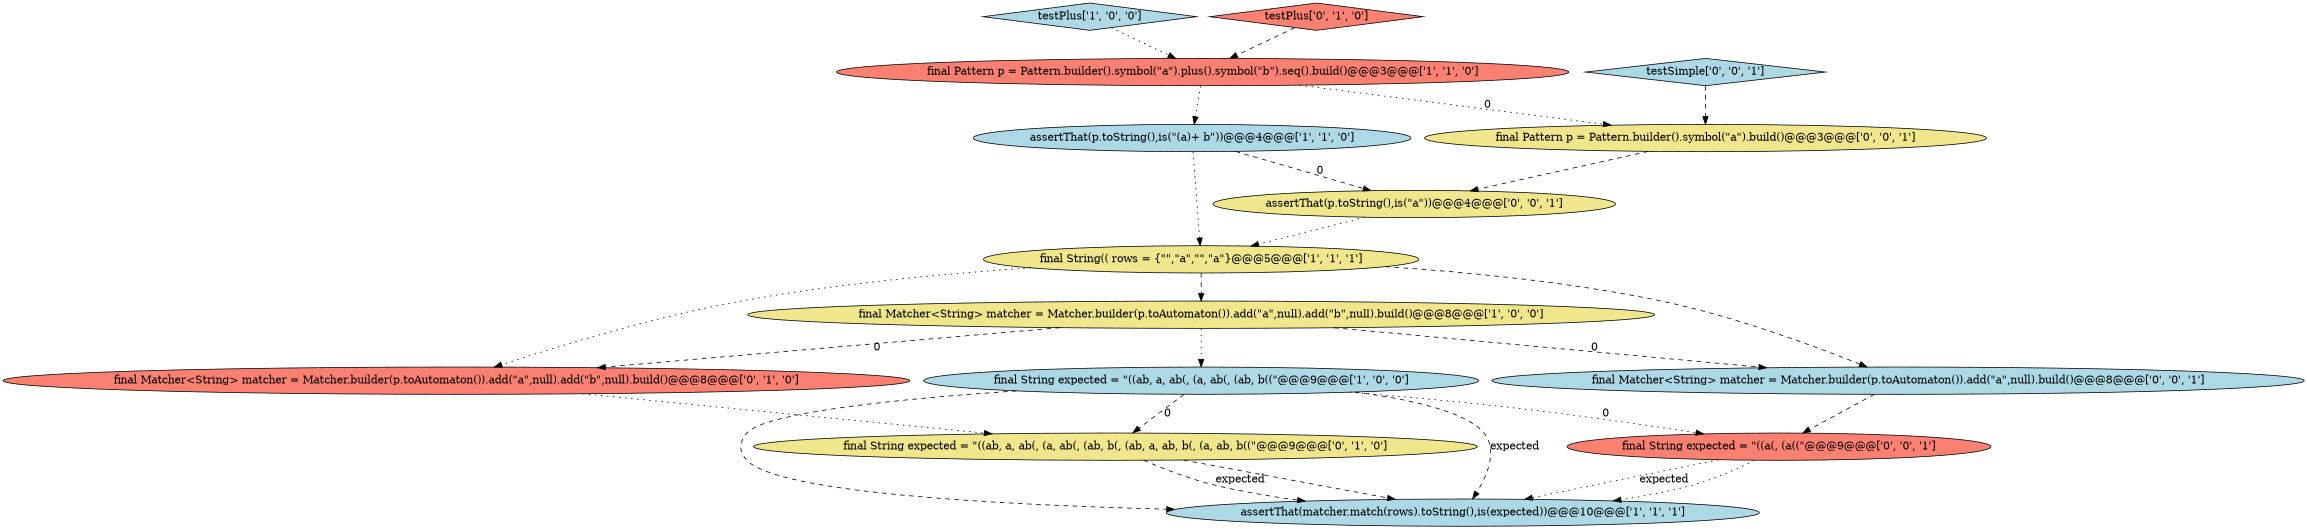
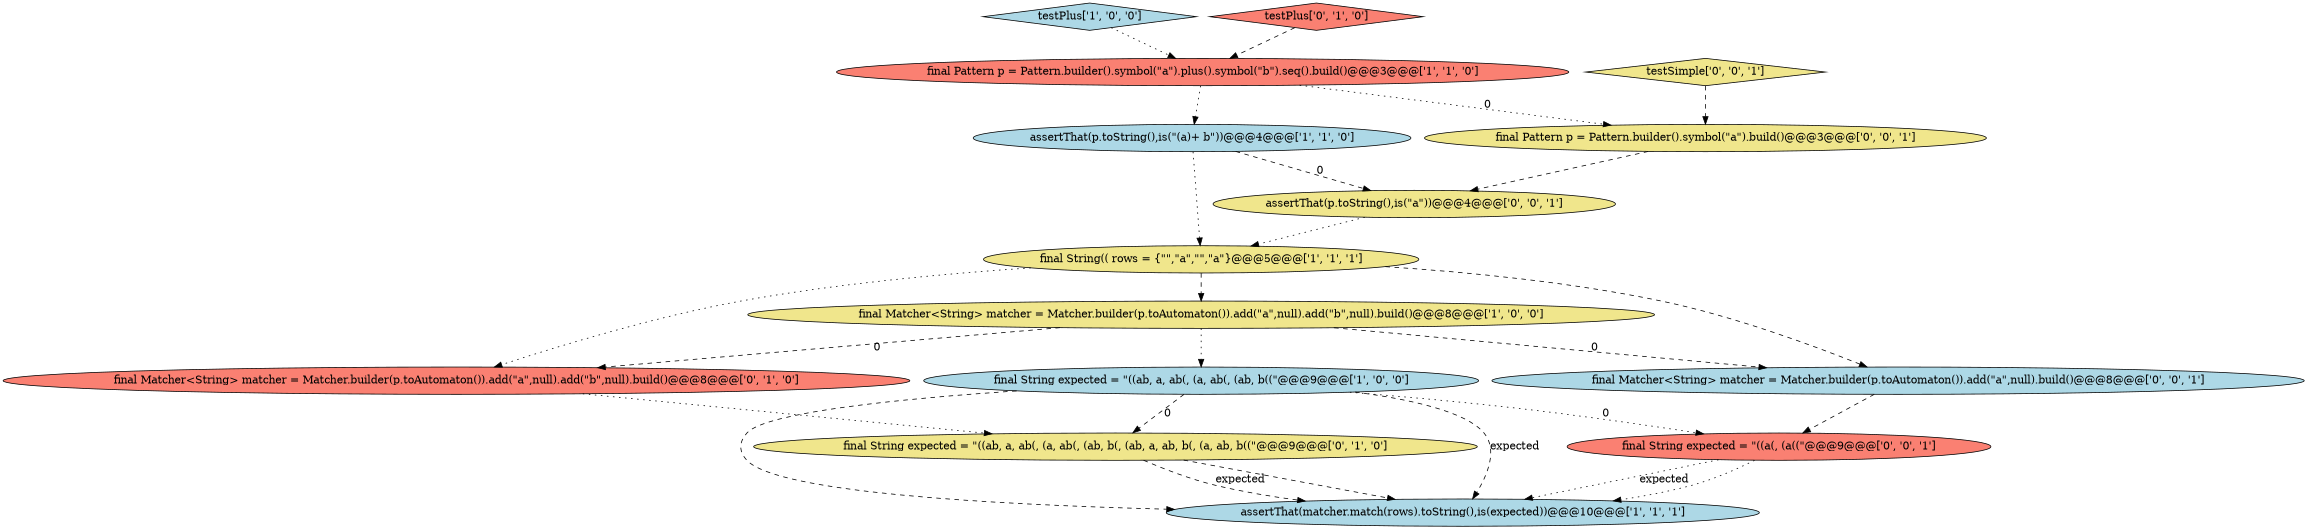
(1705, 72) -> (1705, 72)
